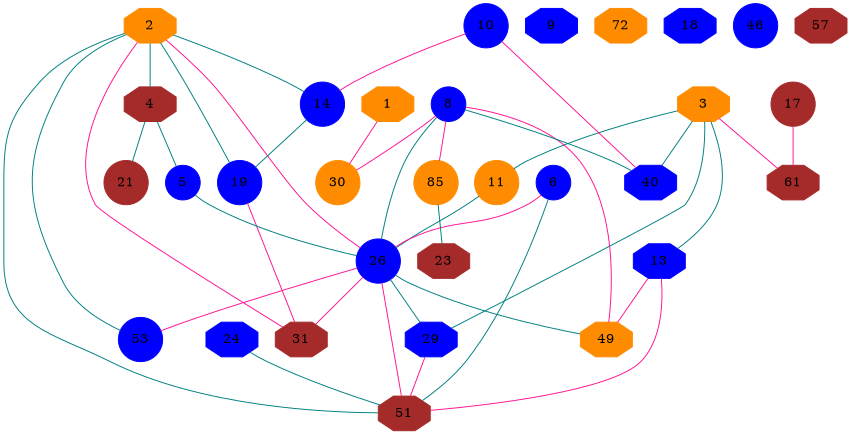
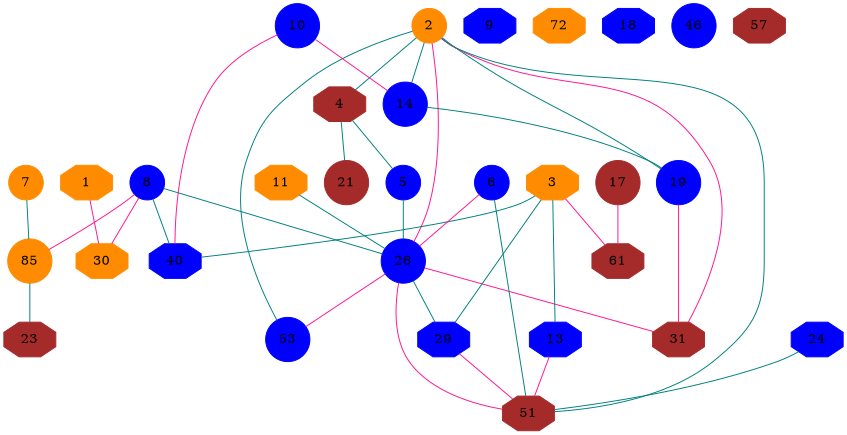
(150, 26) -> (429, 26)
(589, 136) -> none
none -> (26, 183)
(338, 183) -> (102, 261)
(497, 183) -> (281, 183)
(606, 340) -> none
